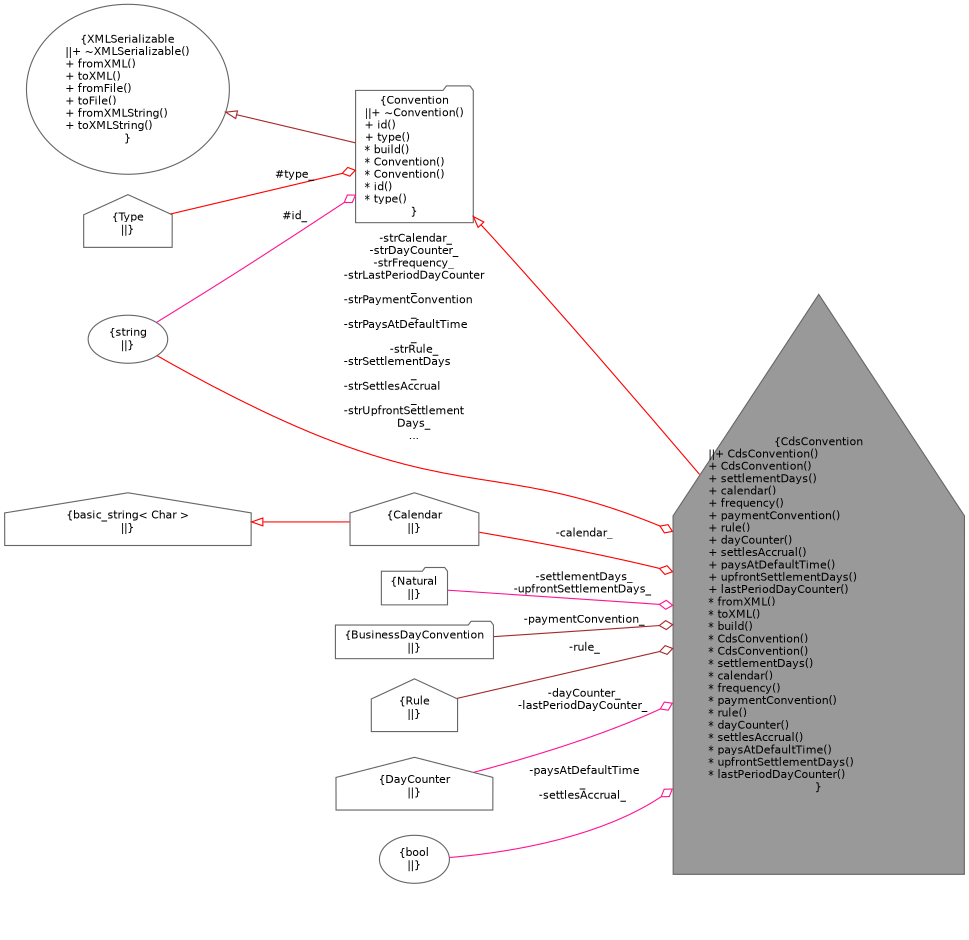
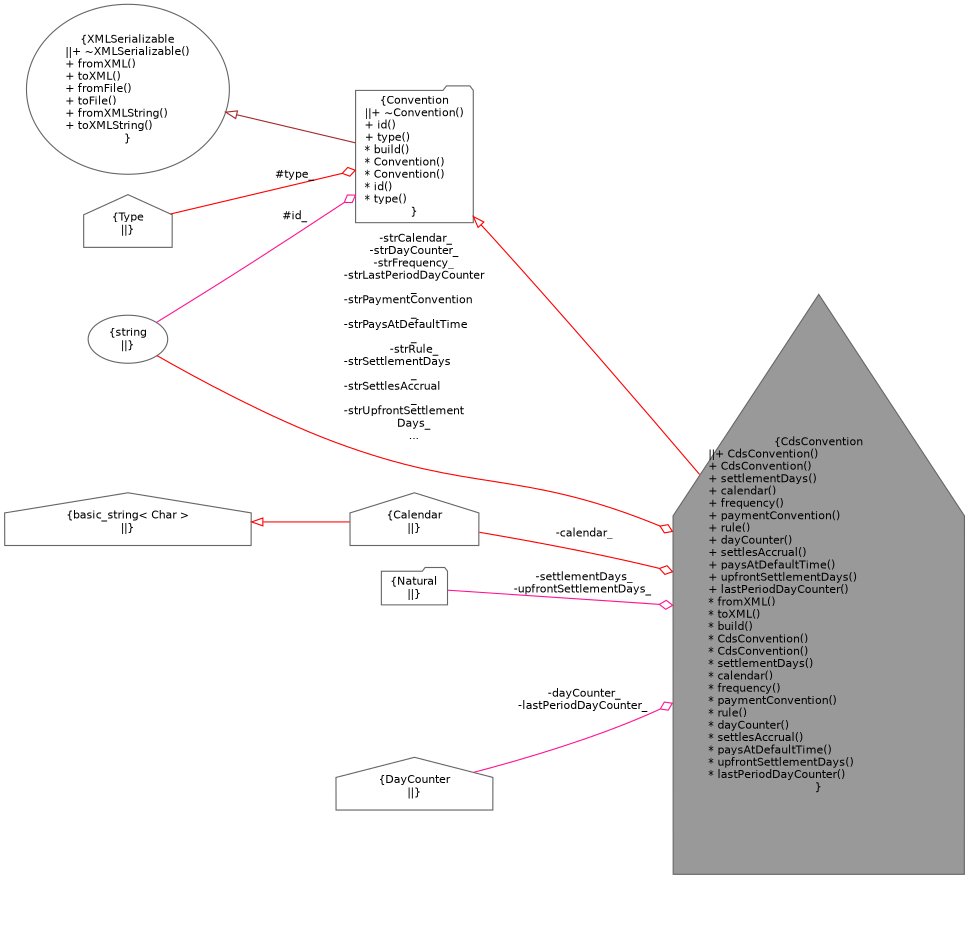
(414, 642) -> none
(414, 708) -> none
(414, 859) -> none
